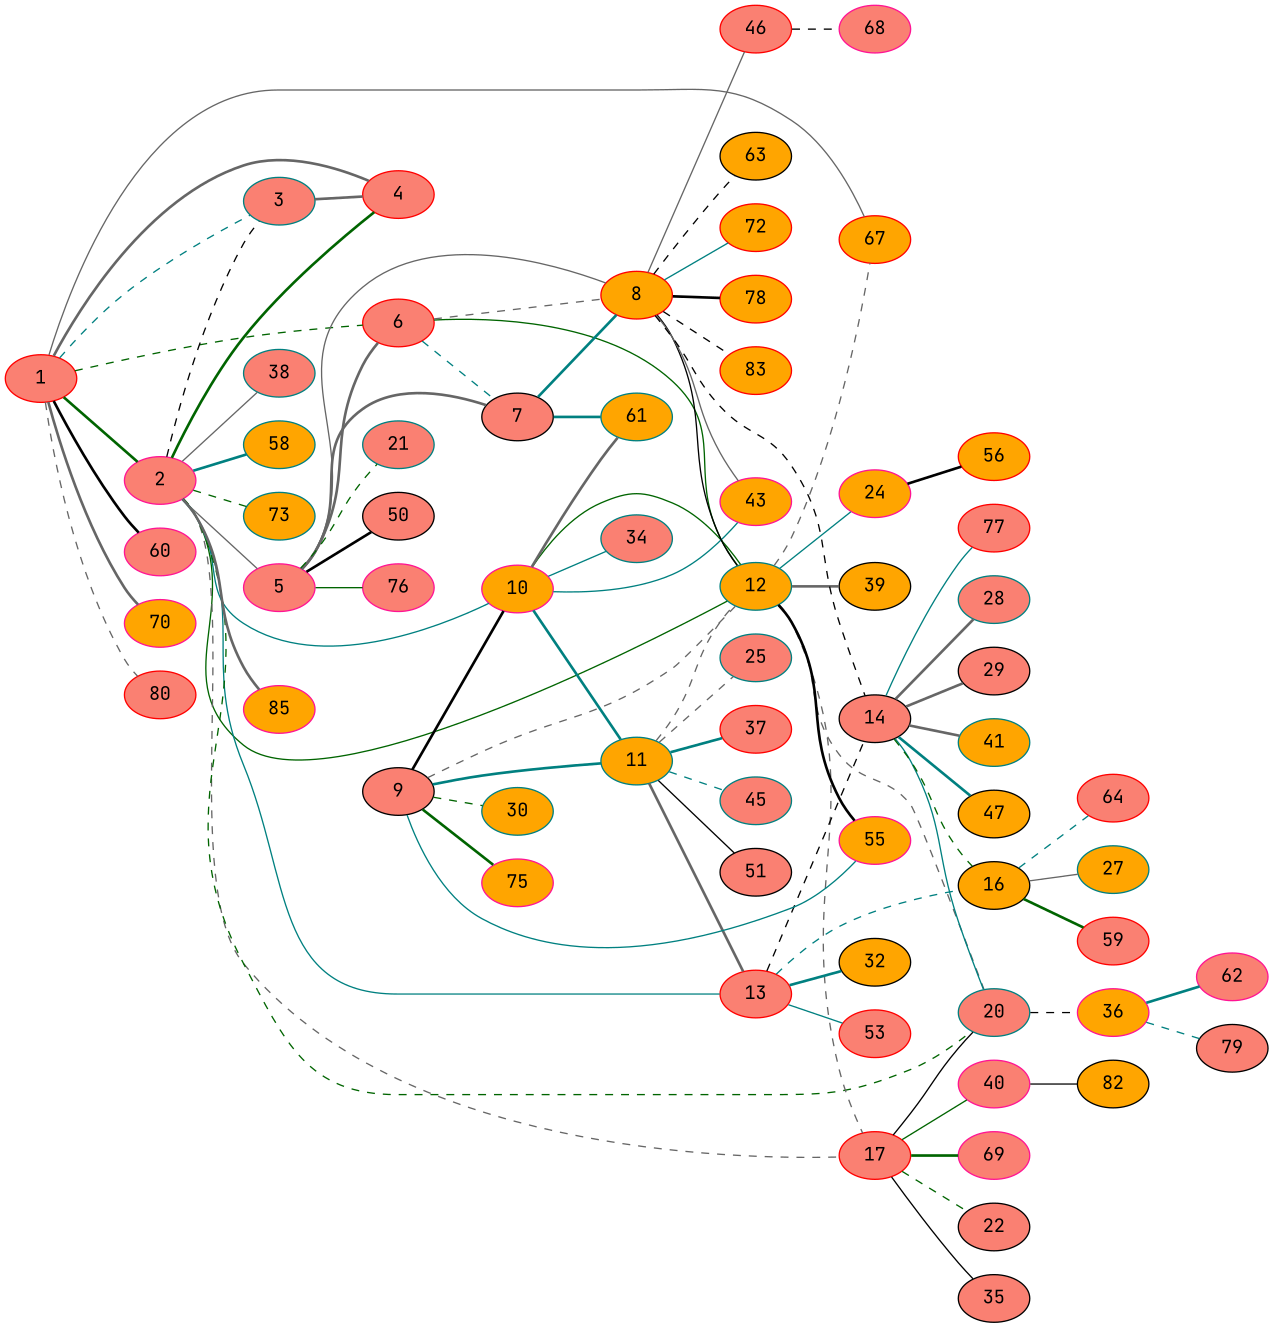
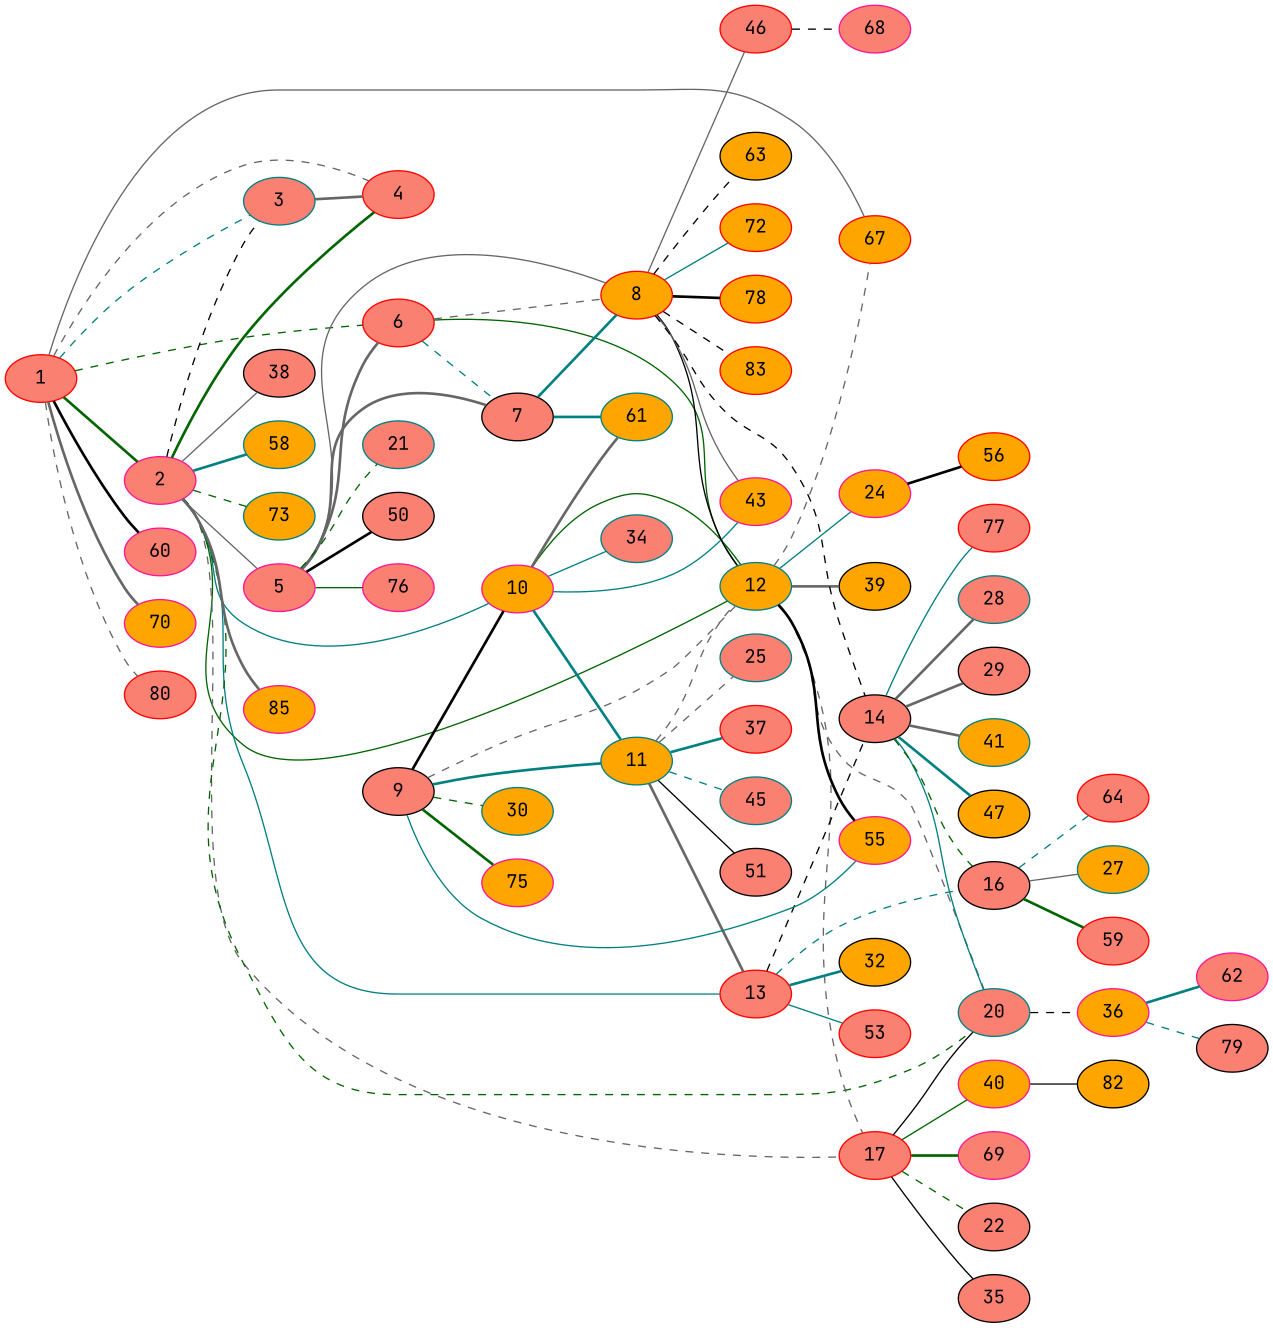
(180, 200) -> (180, 200)
(279, 373) -> (279, 373)
(994, 885) -> (994, 885)
(994, 1084) -> (994, 1084)
